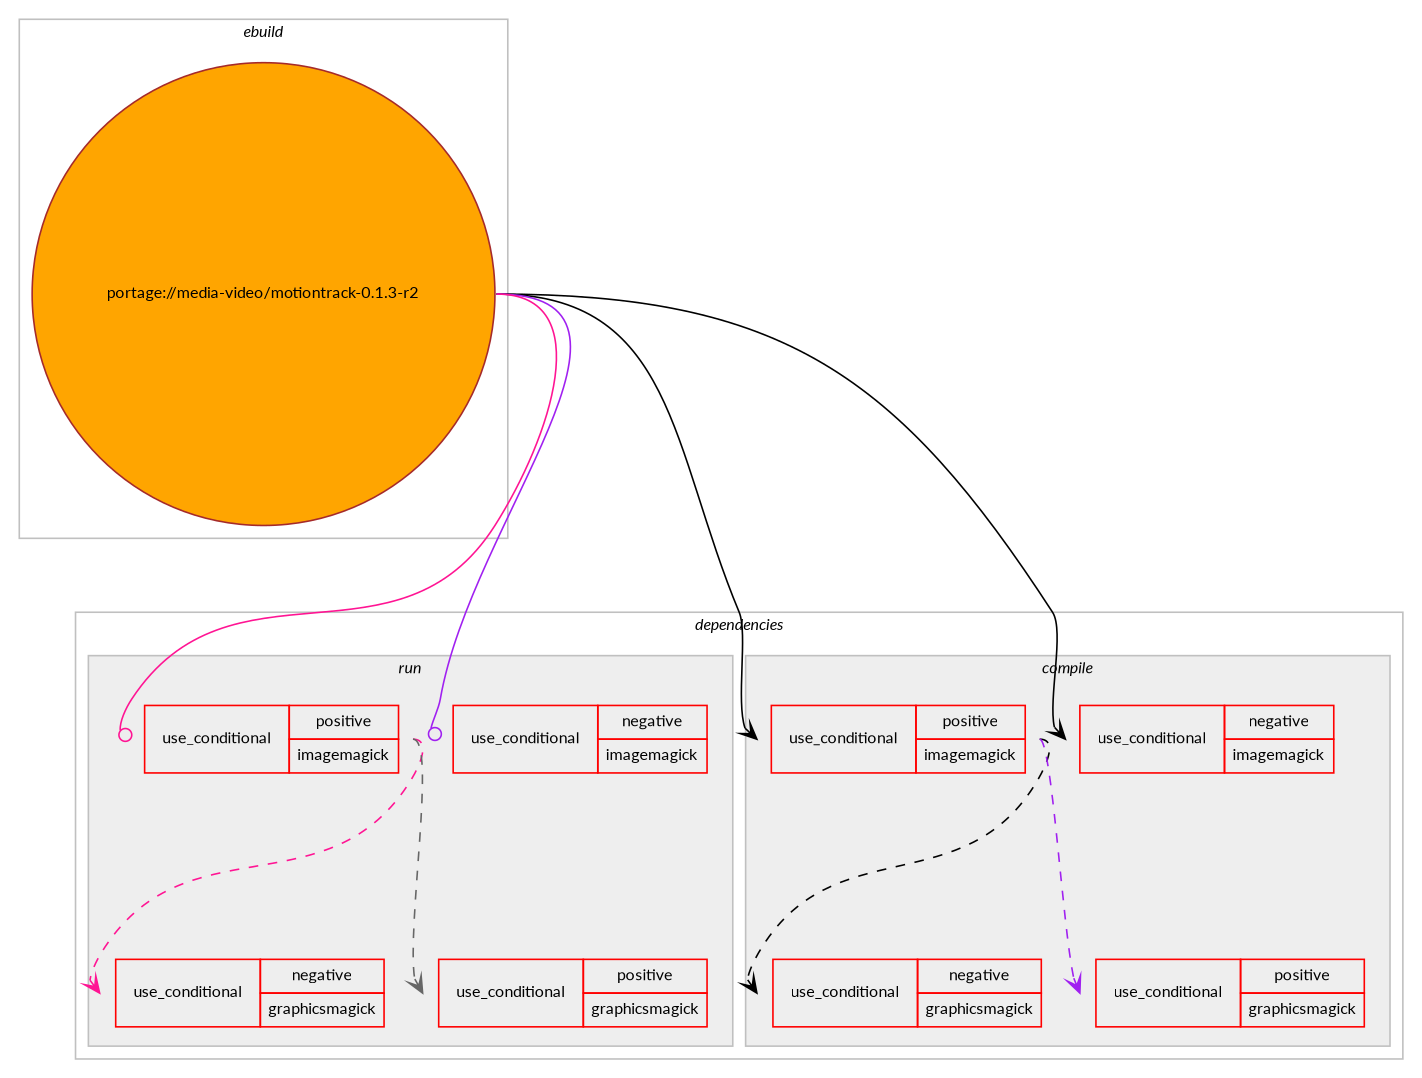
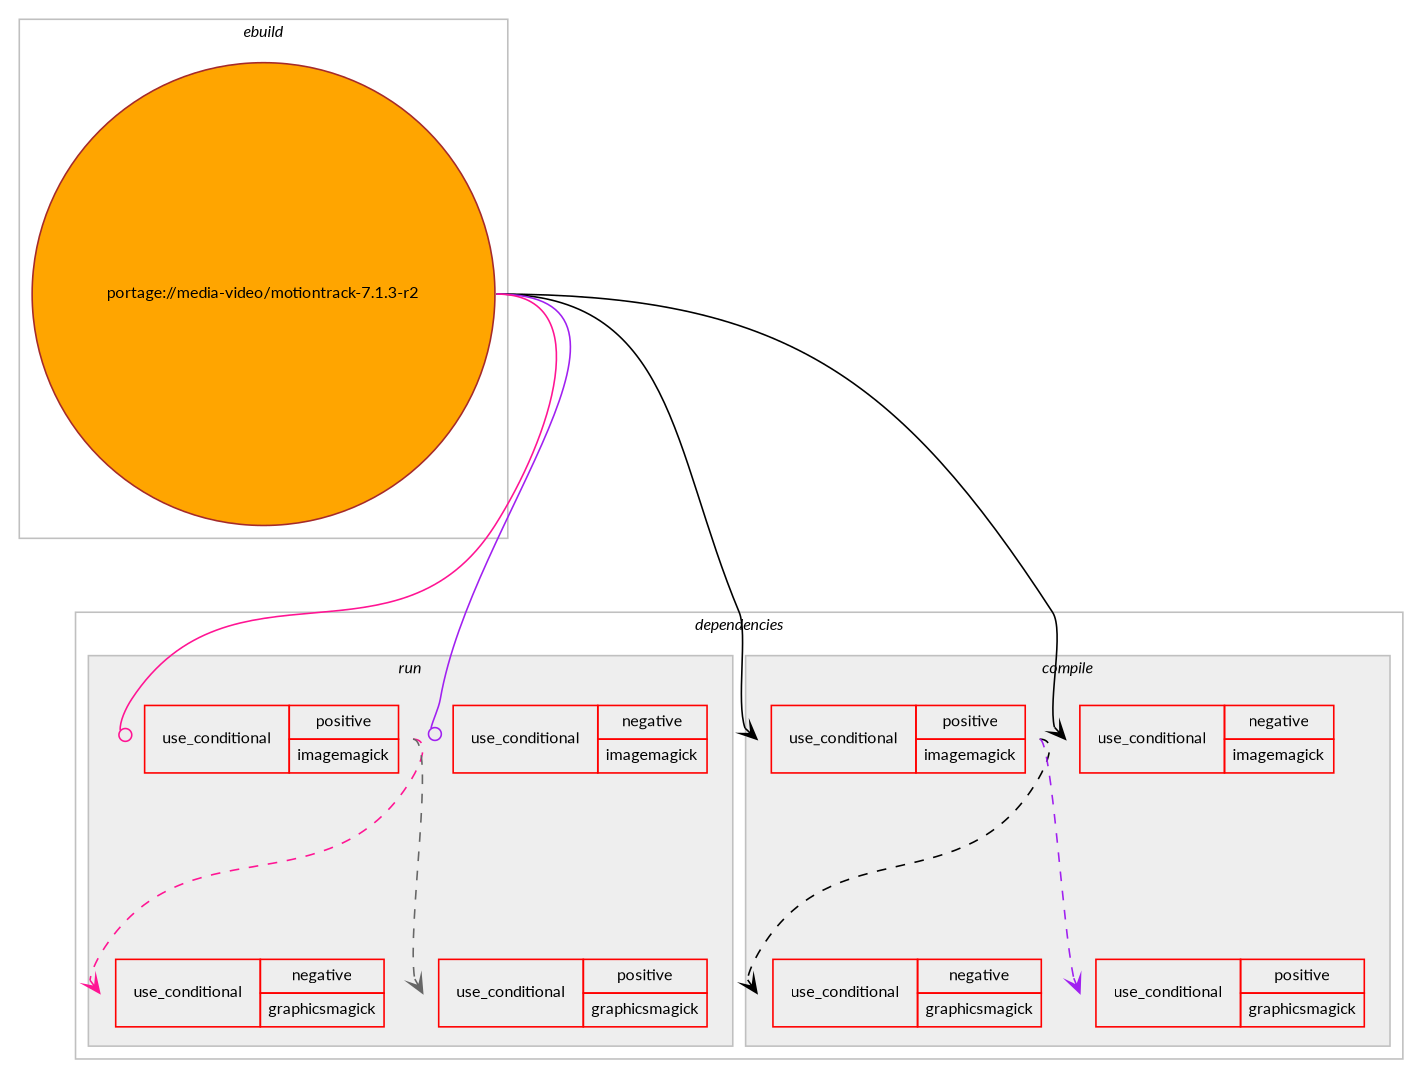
(264, 294) -> (264, 294)
